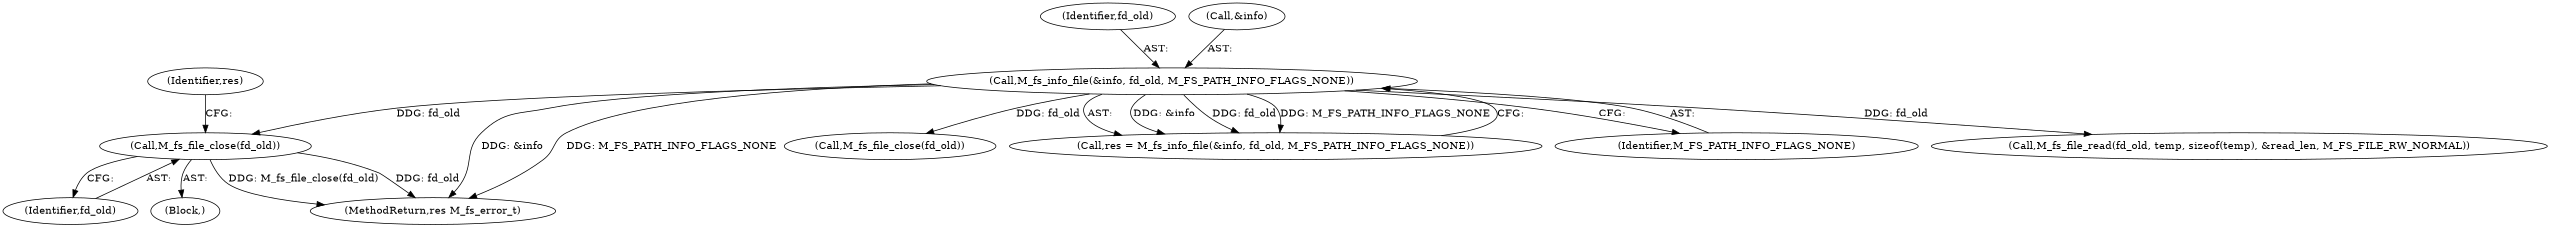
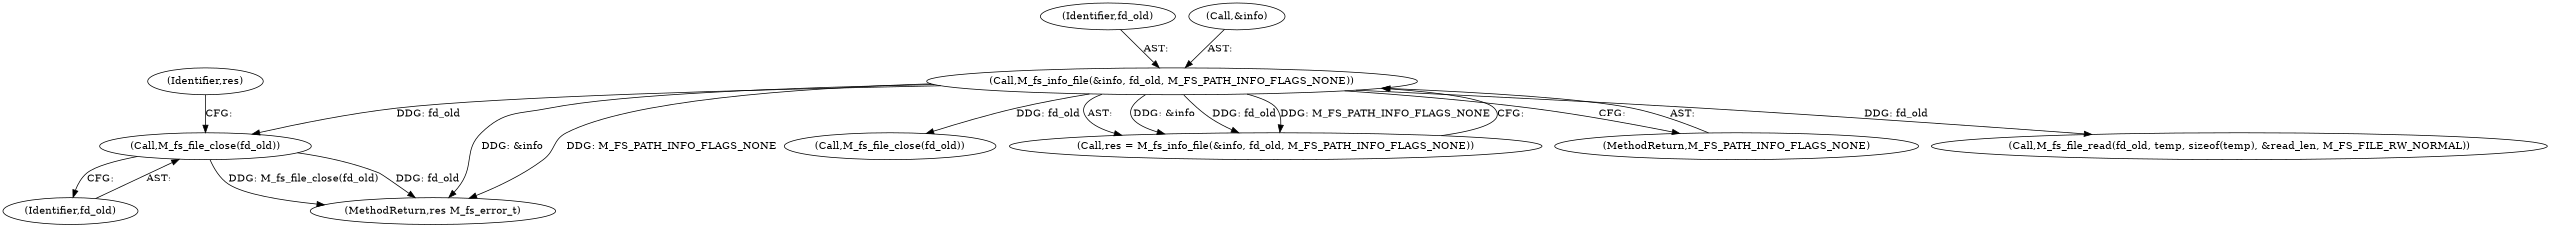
(1737, 146) -> (1737, 146)
(185, 211) -> none
